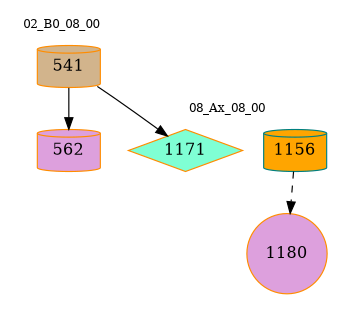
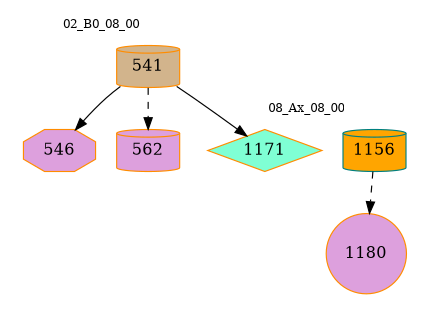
(69, 103) -> (148, 103)
none -> (60, 150)
